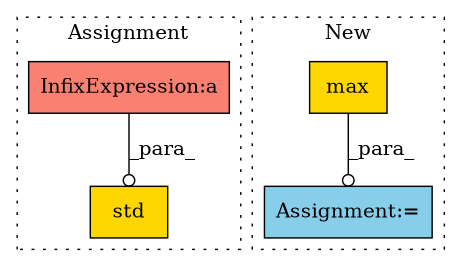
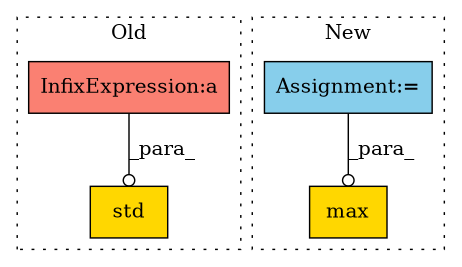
(129, 34) -> (129, 34)
(348, 144) -> (348, 144)
